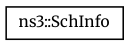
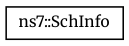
(65, 23) -> (65, 23)
